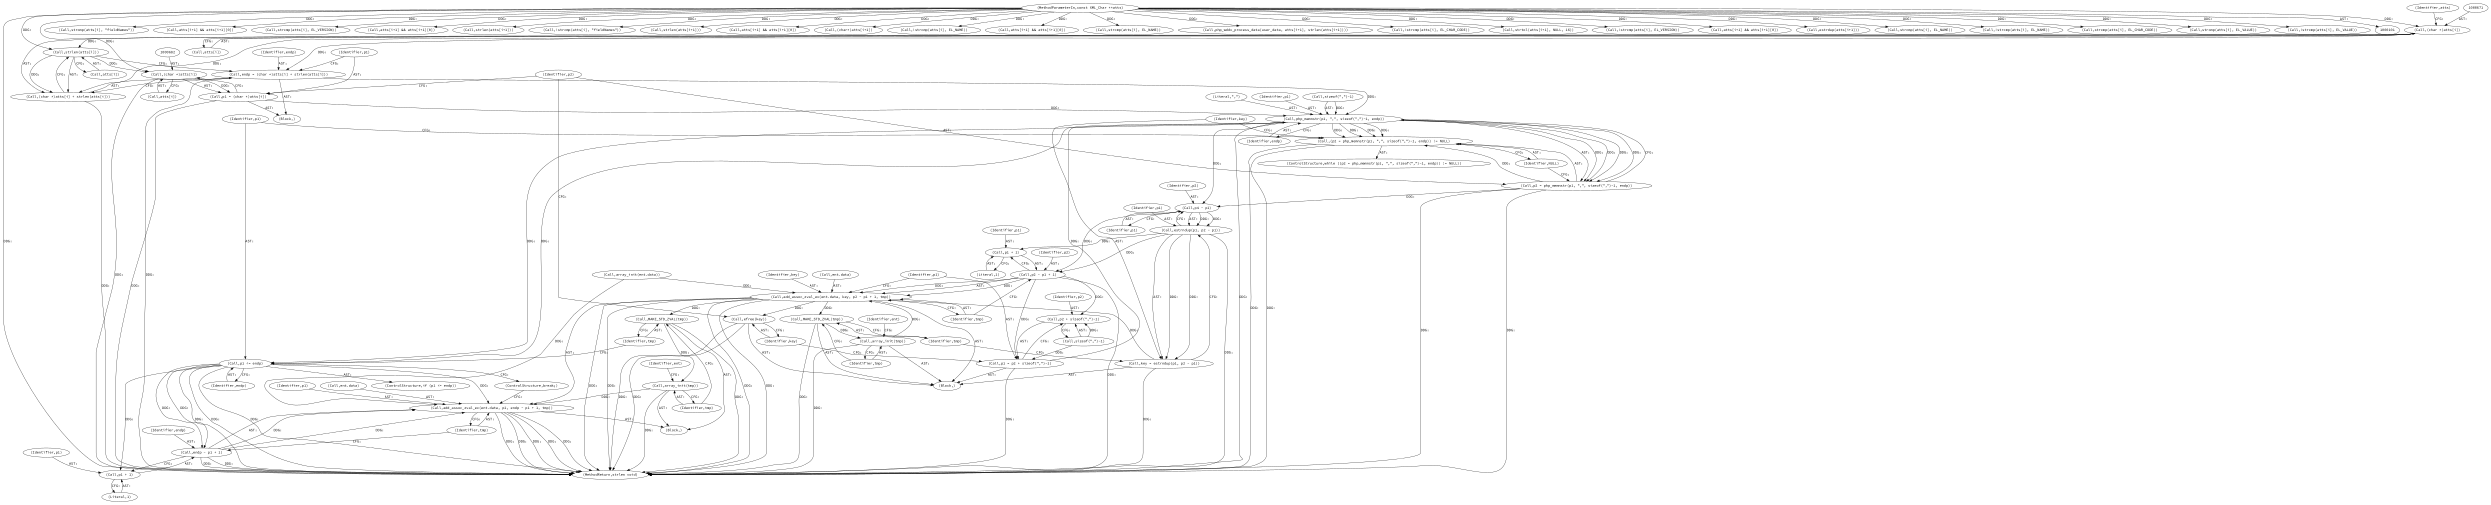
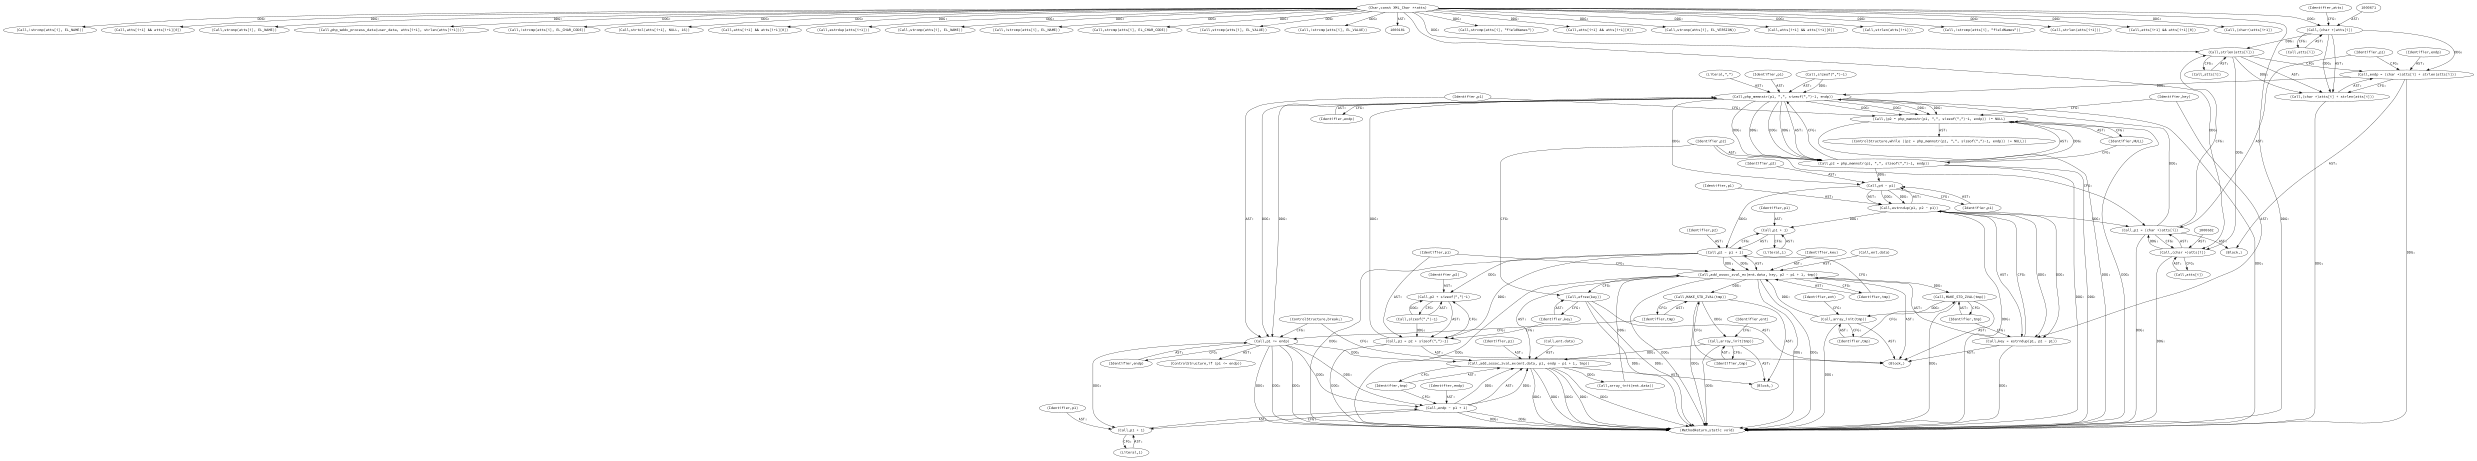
(1080, 8) -> (1398, 8)
(1643, 30) -> none
(56, 75) -> (2216, 132)
(1182, 219) -> (1918, 197)
(1115, 254) -> (2046, 216)
(800, 308) -> (1608, 286)
(1135, 330) -> (1919, 308)
(394, 367) -> (1295, 330)
(371, 376) -> (1583, 374)
(610, 475) -> (1707, 430)
